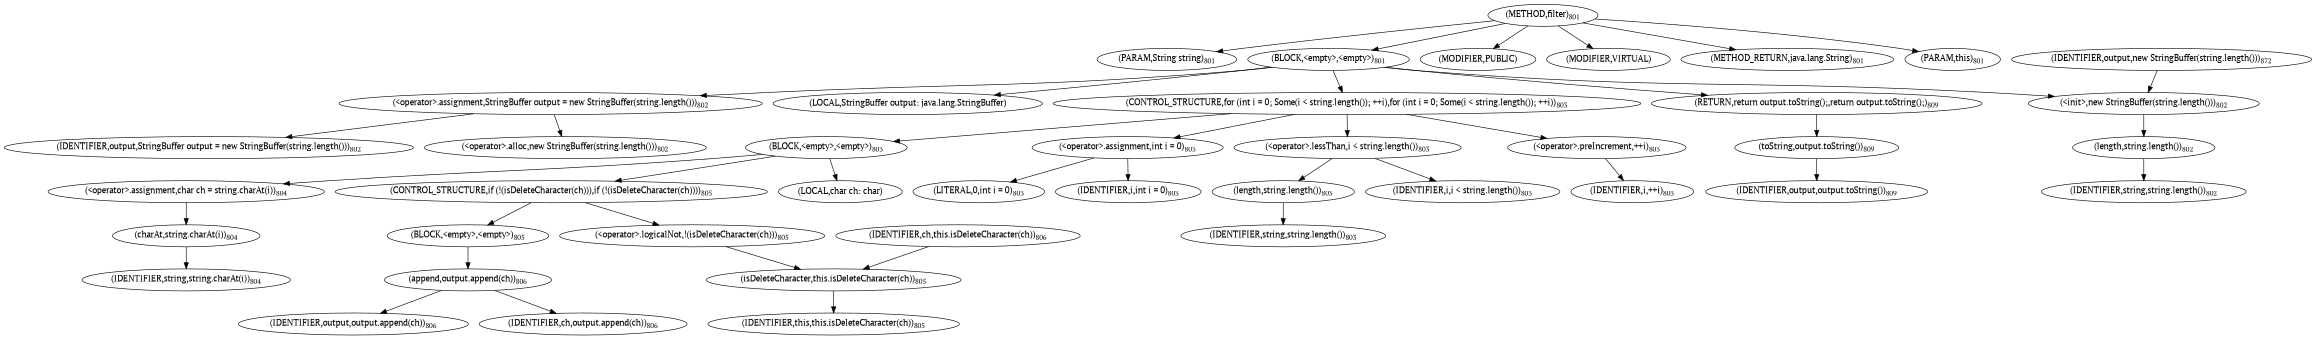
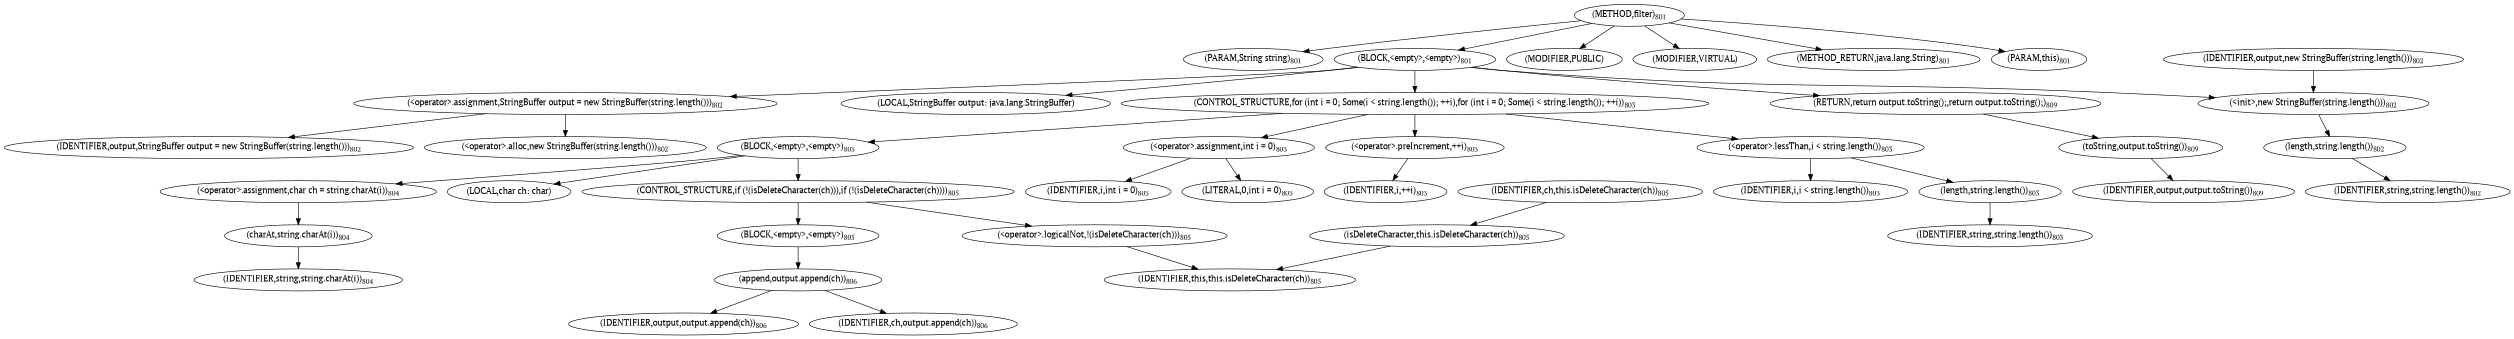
(2266, 58) -> (2418, 58)
(1041, 235) -> (1664, 191)
(760, 257) -> (1159, 257)
